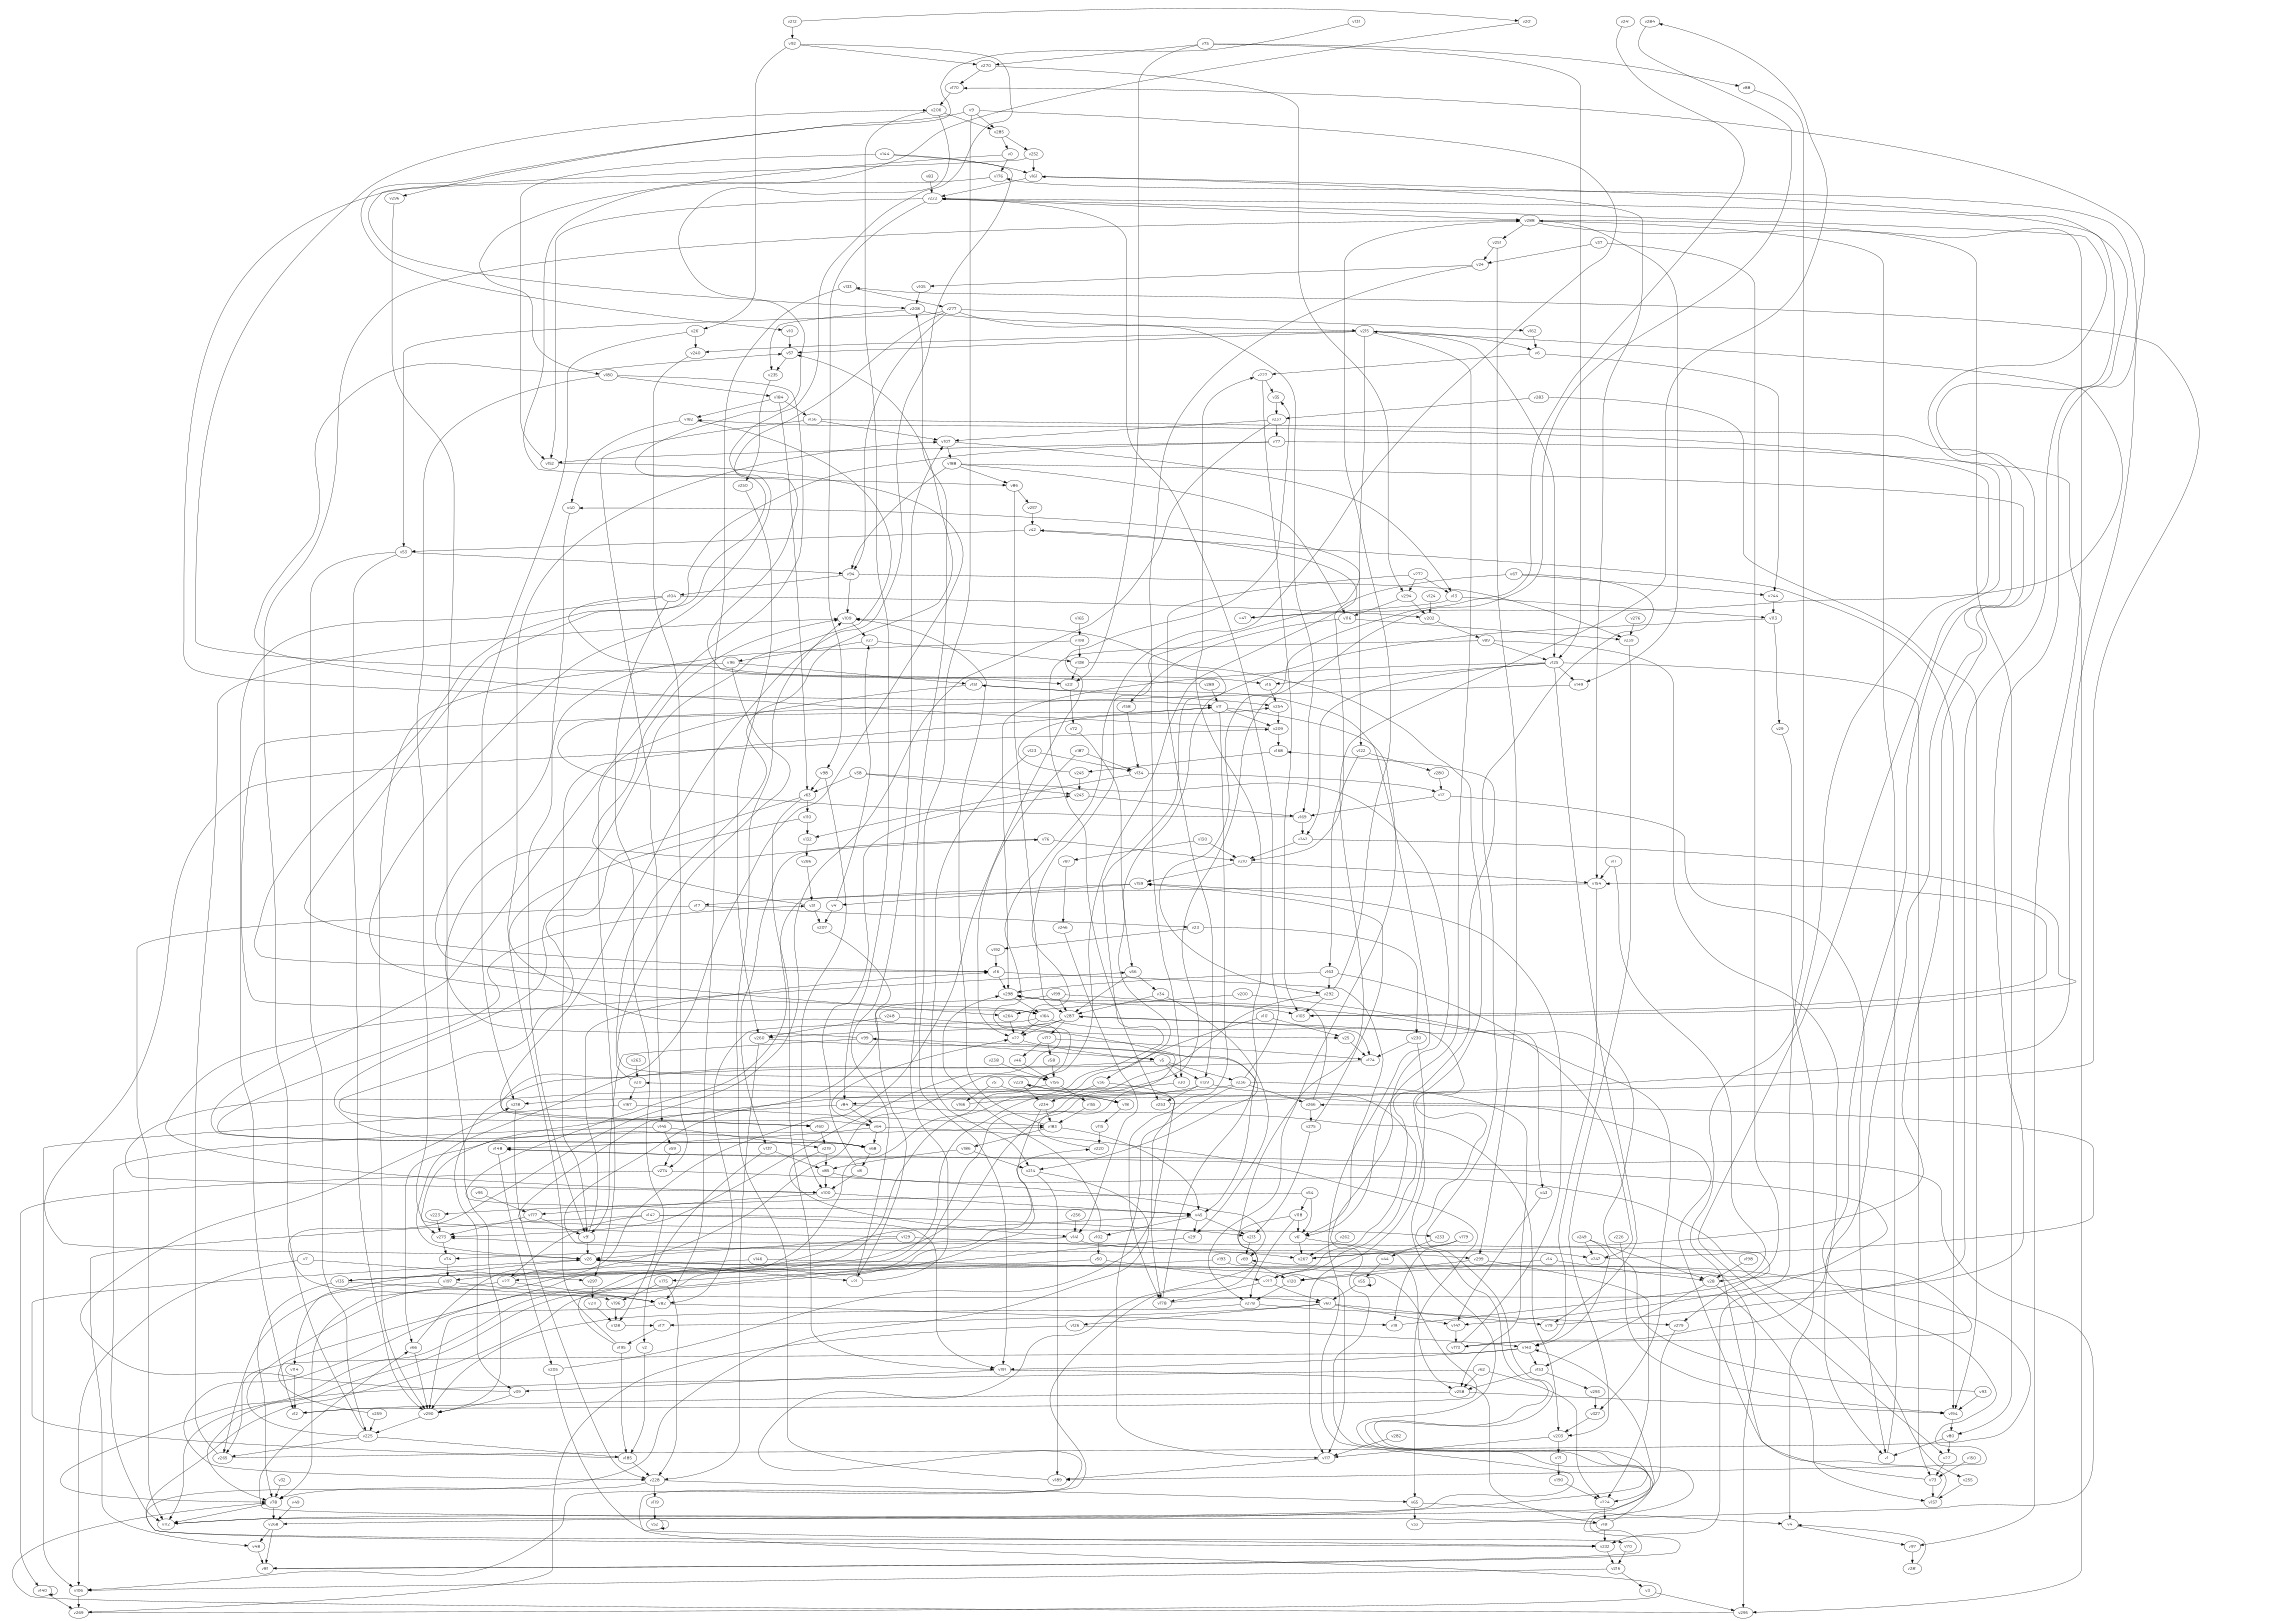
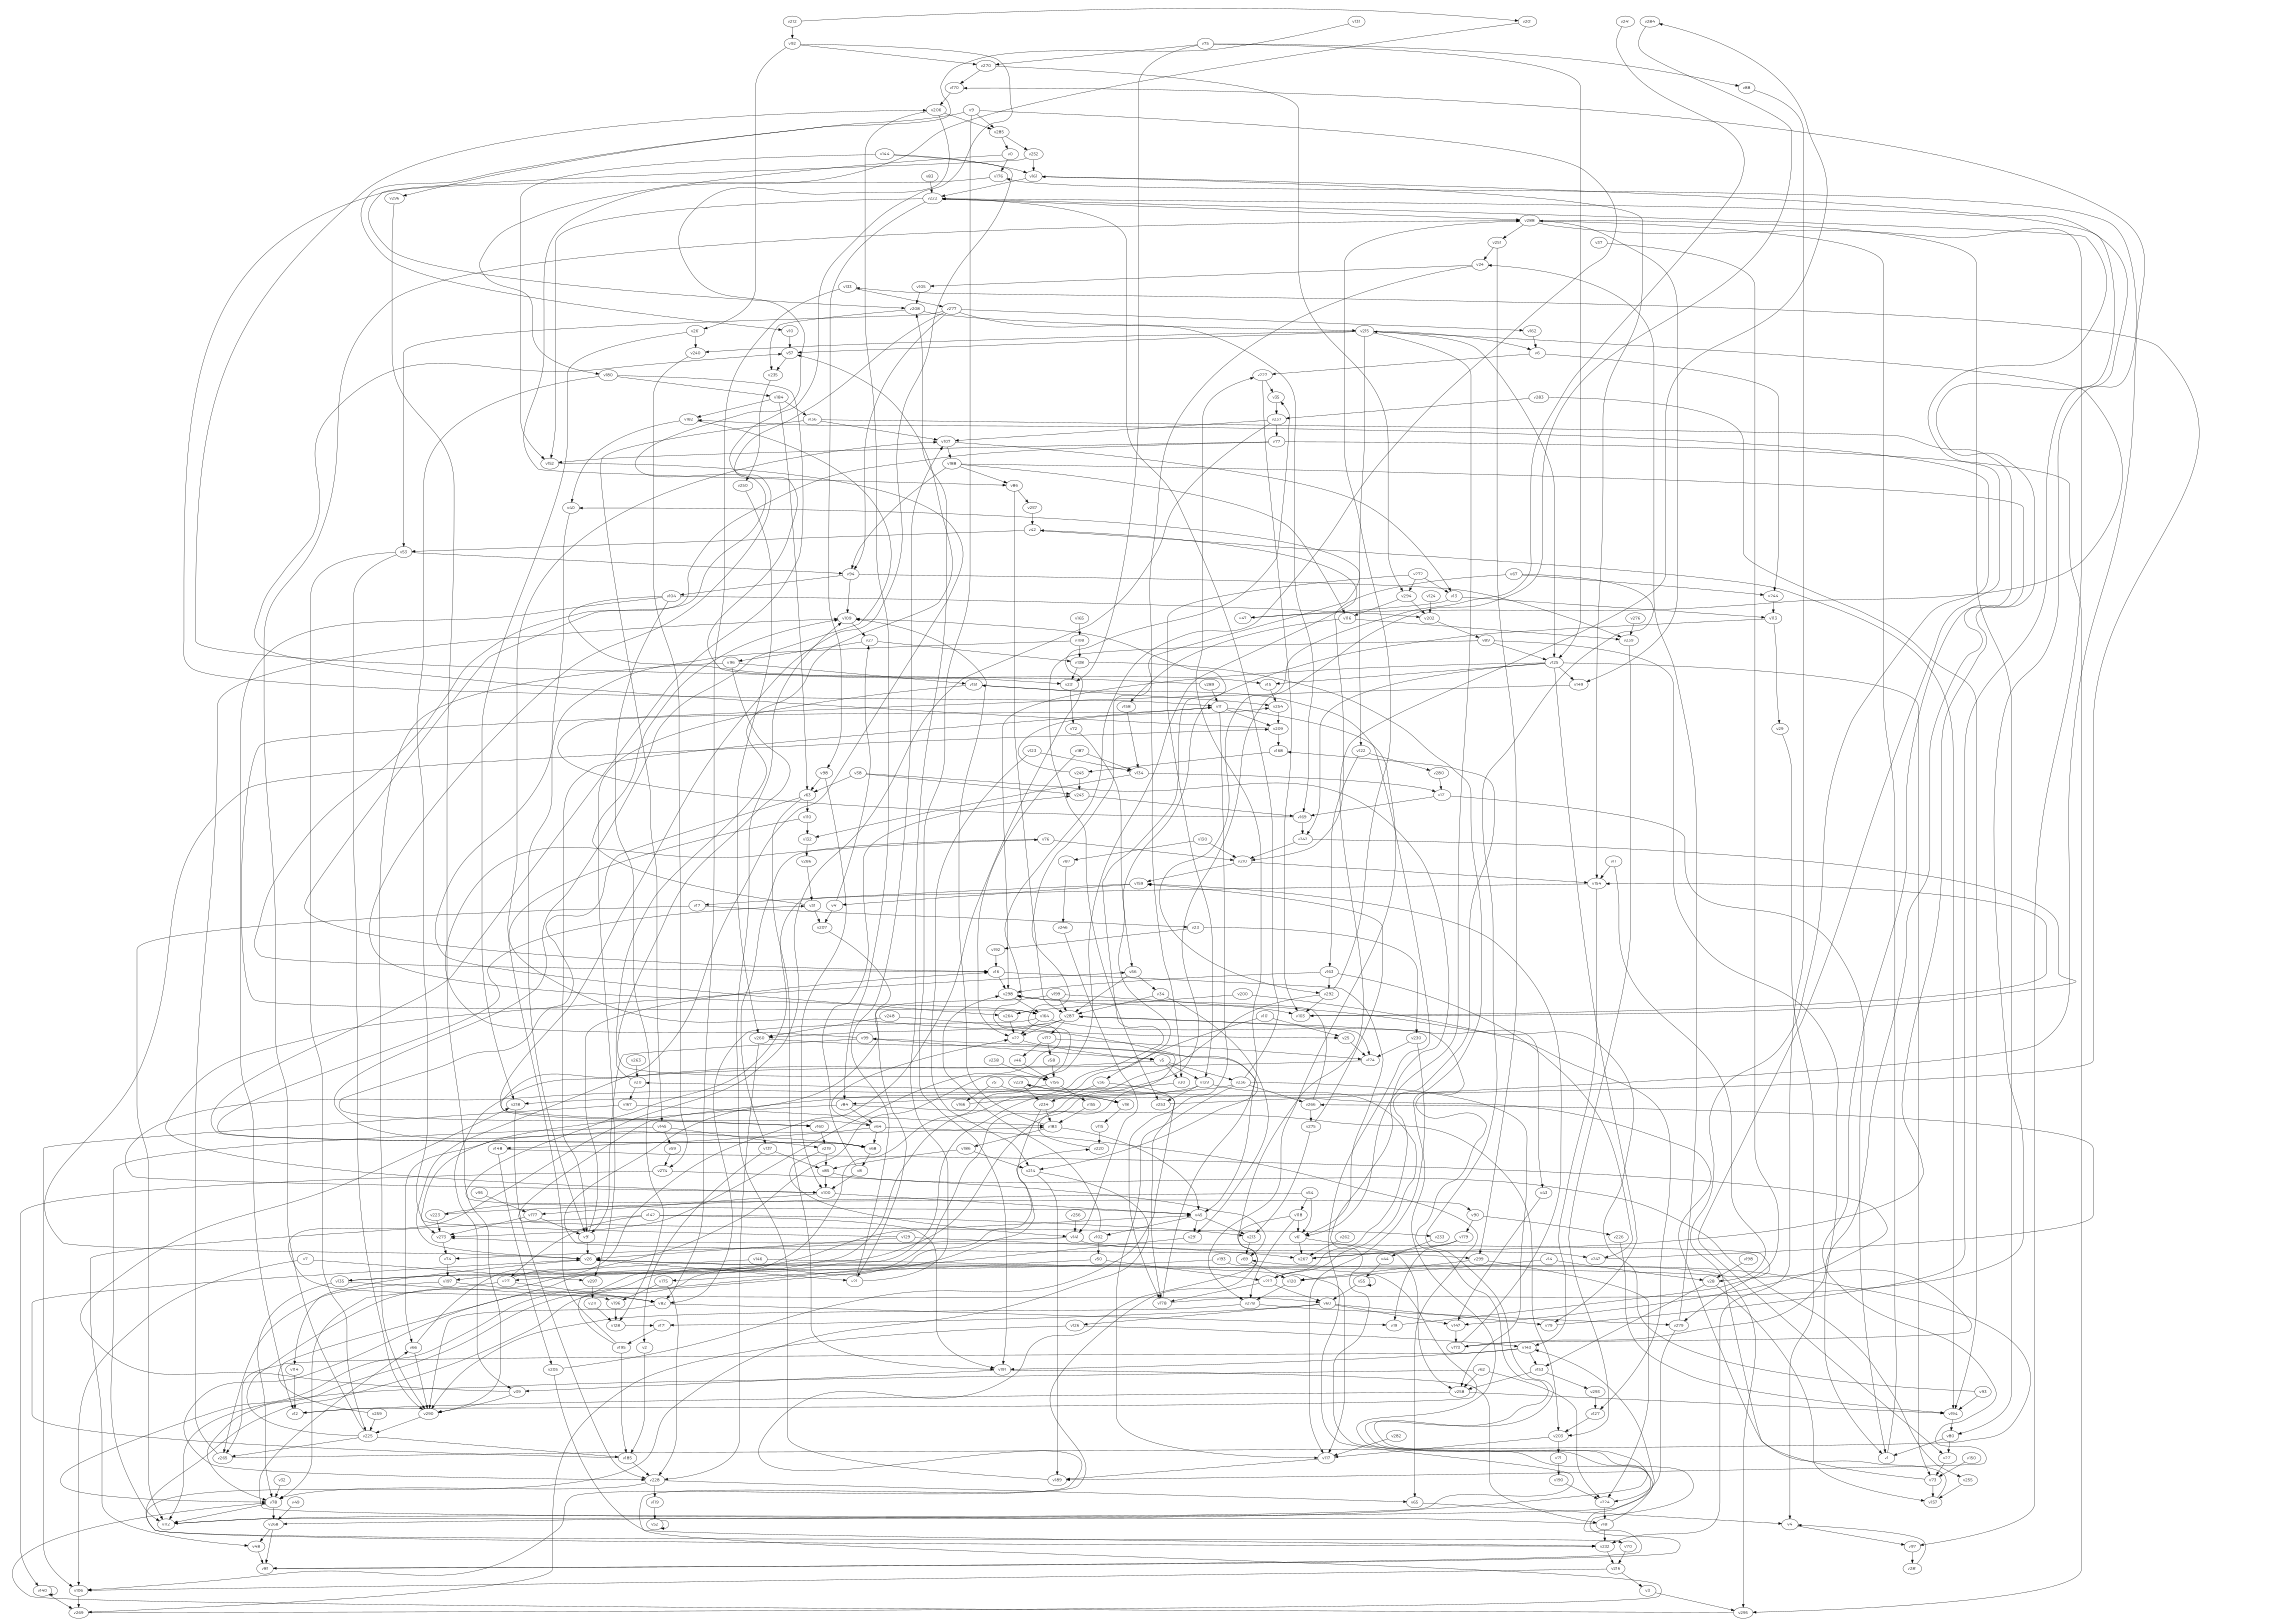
(1541, 253) -> (1688, 734)
none -> (1475, 1215)
(1582, 1237) -> none
(1595, 1414) -> (1595, 1414)
(1415, 1524) -> none
